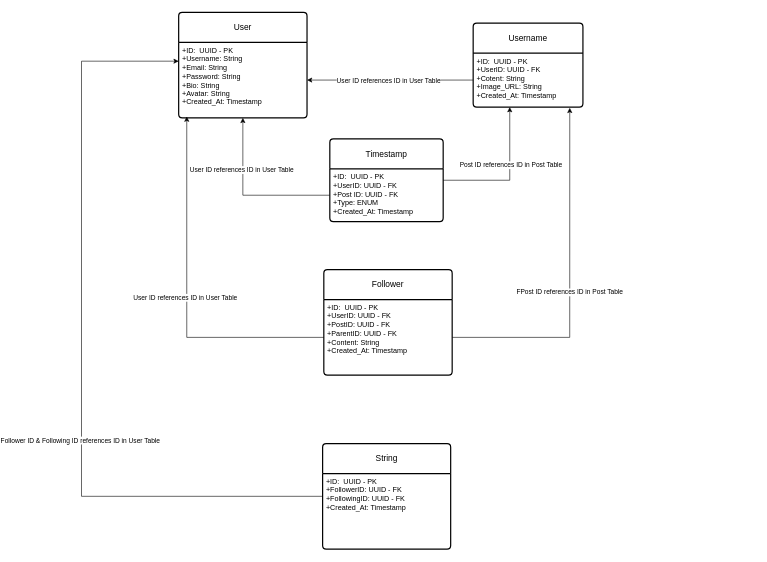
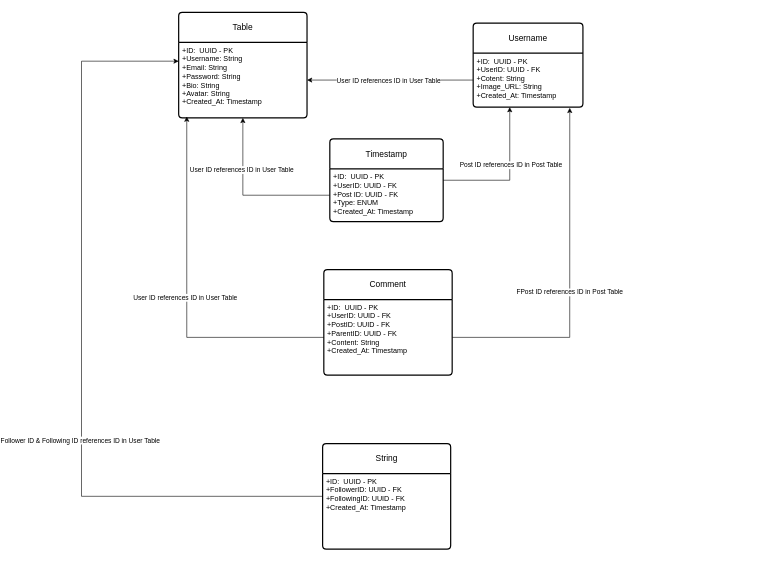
(243, 27) -> (243, 27)
(388, 285) -> (388, 285)
